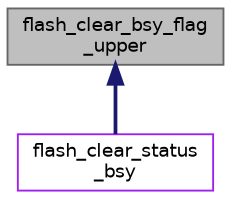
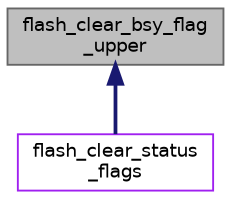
(115, 162) -> (115, 162)
